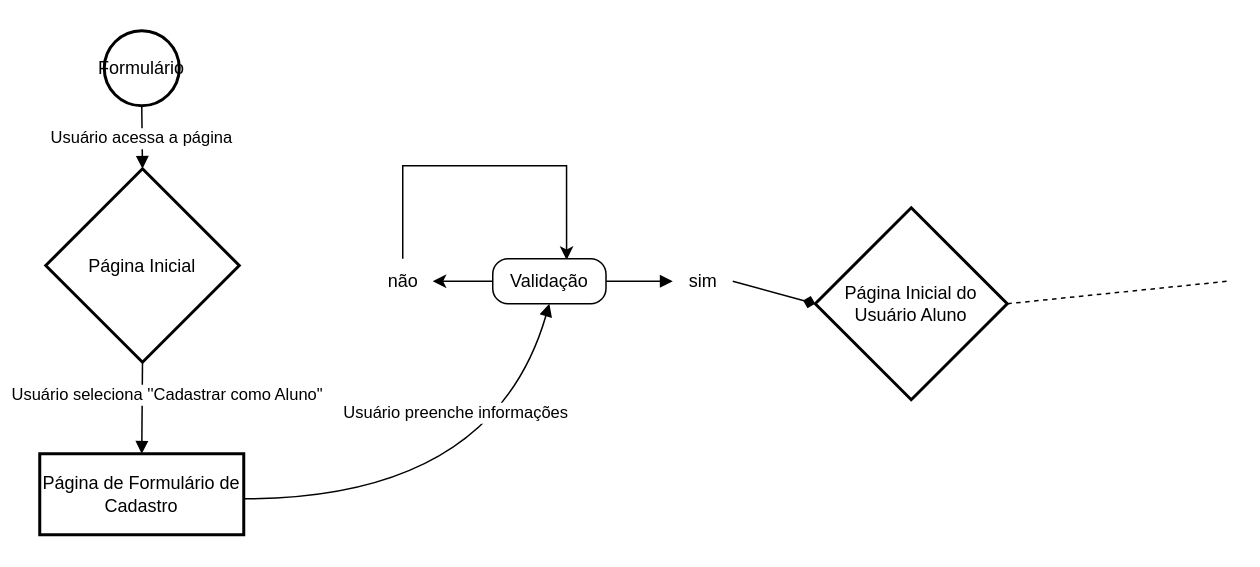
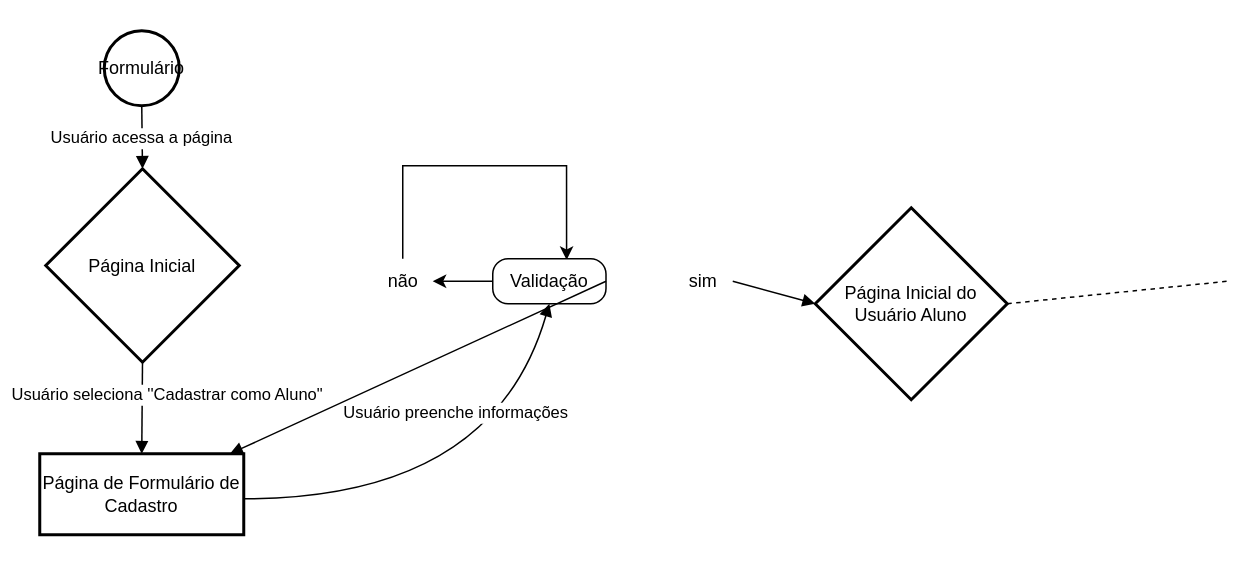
(633, 281) -> (424, 365)
(802, 300) -> (802, 300)
